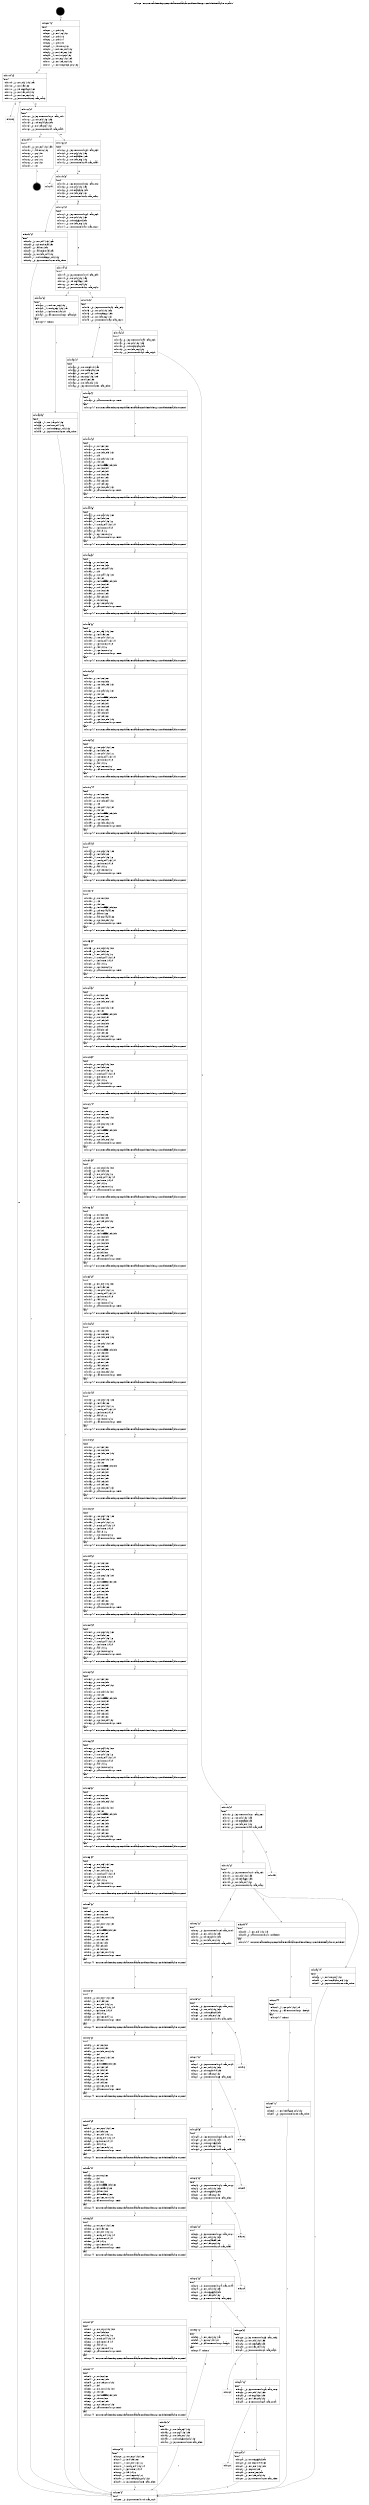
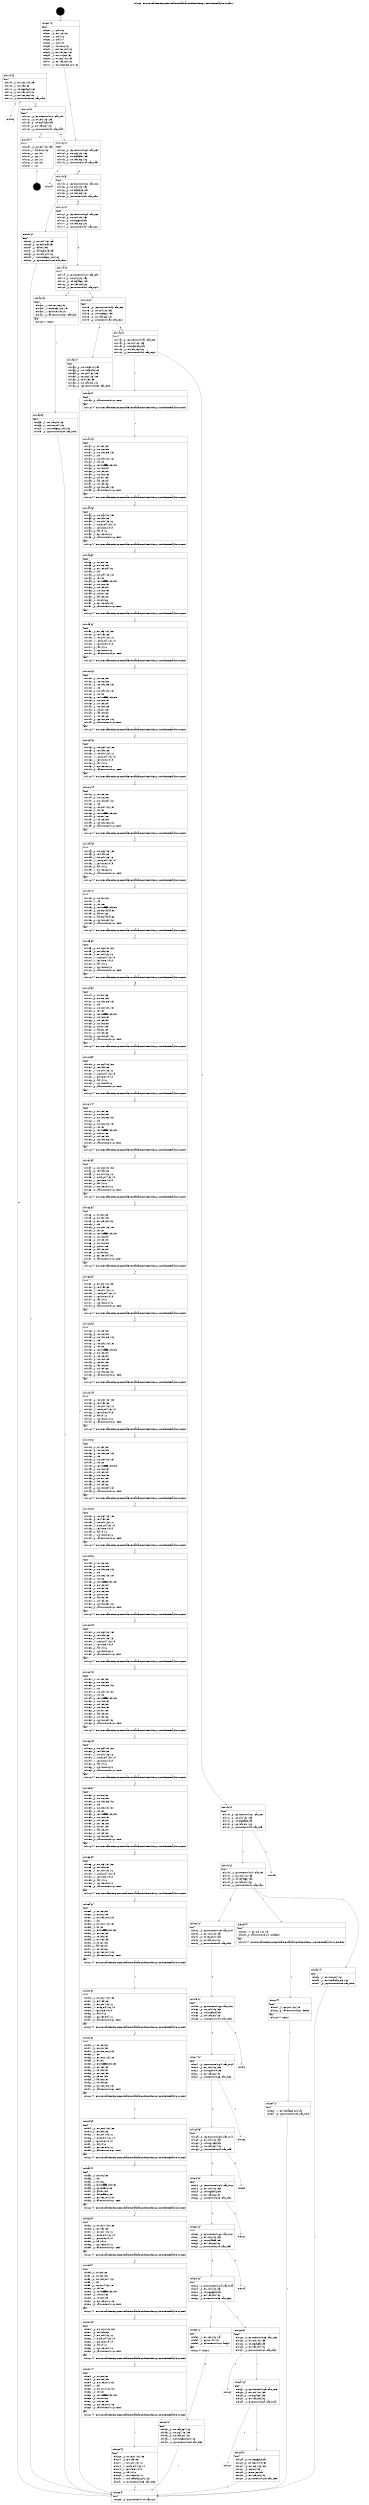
(39, 70) -> (70, 104)
none -> (134, 2289)
